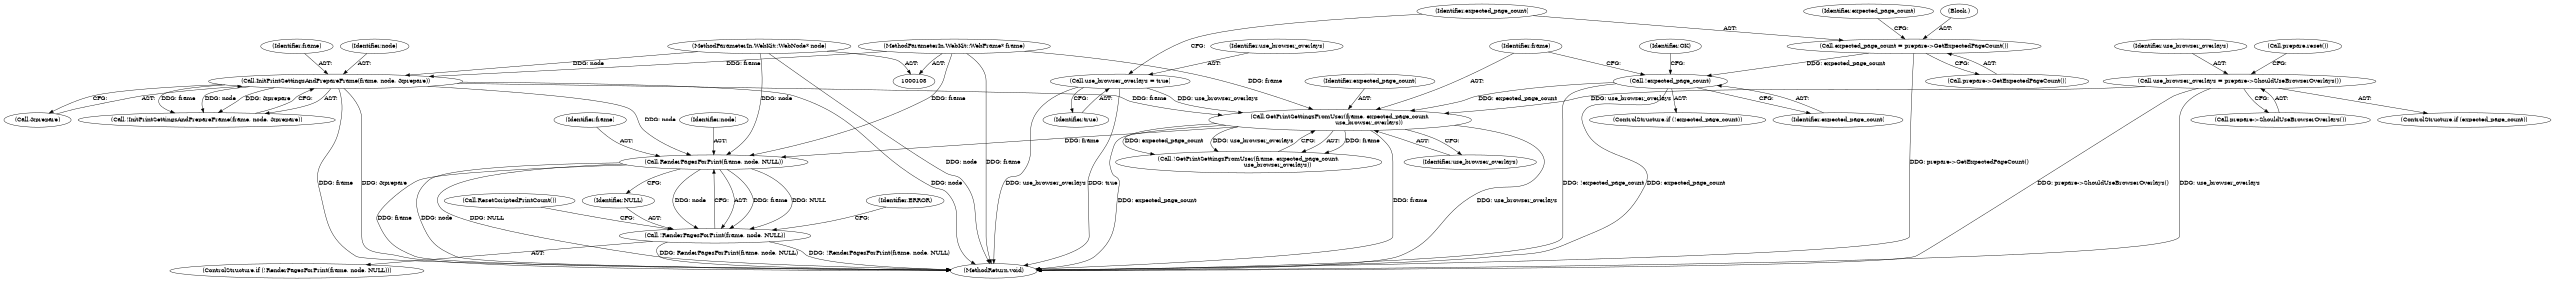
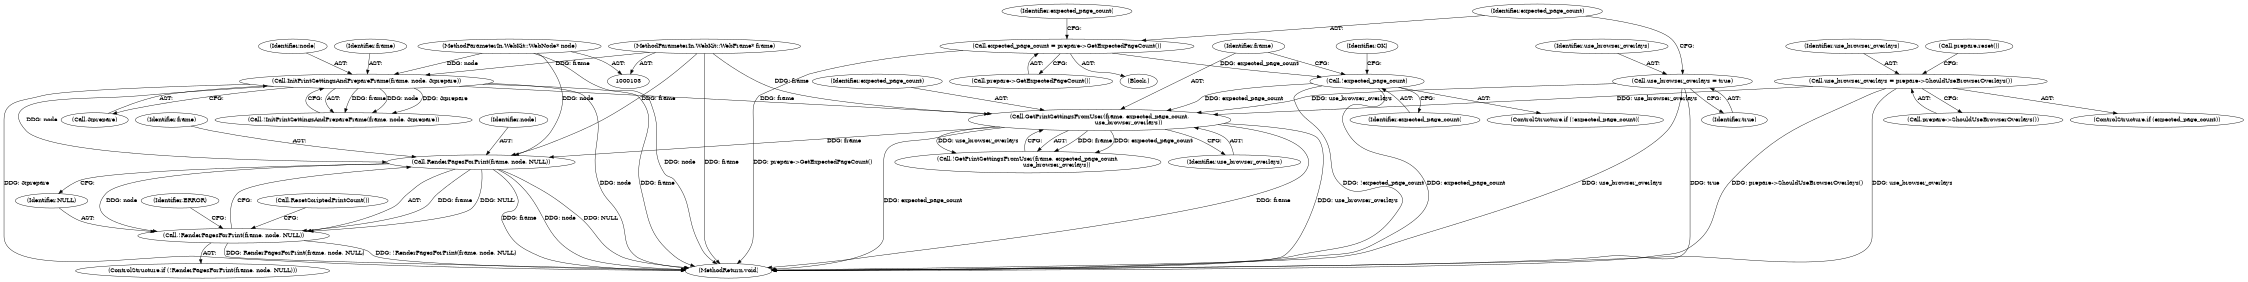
(1939, 27) -> (1092, 71)
